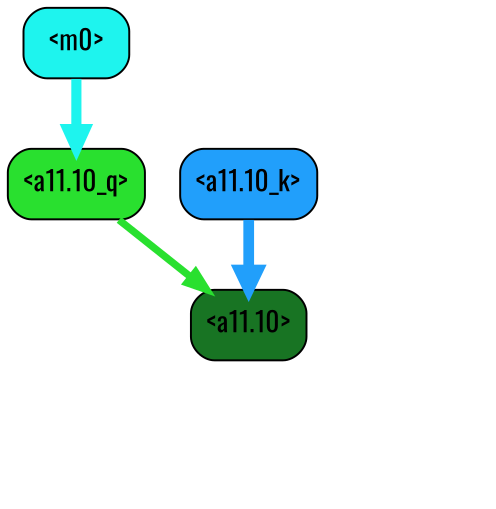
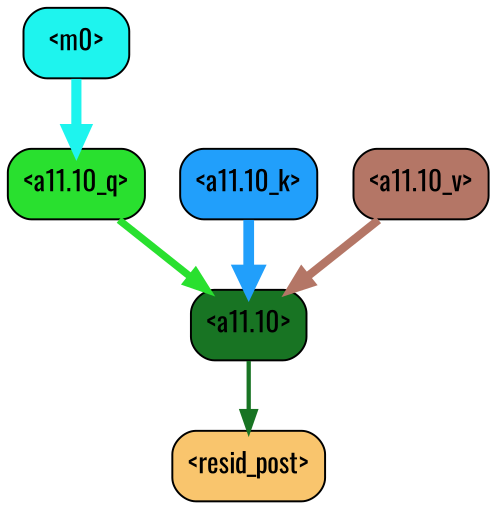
none -> (421, 184)
none -> (249, 466)
